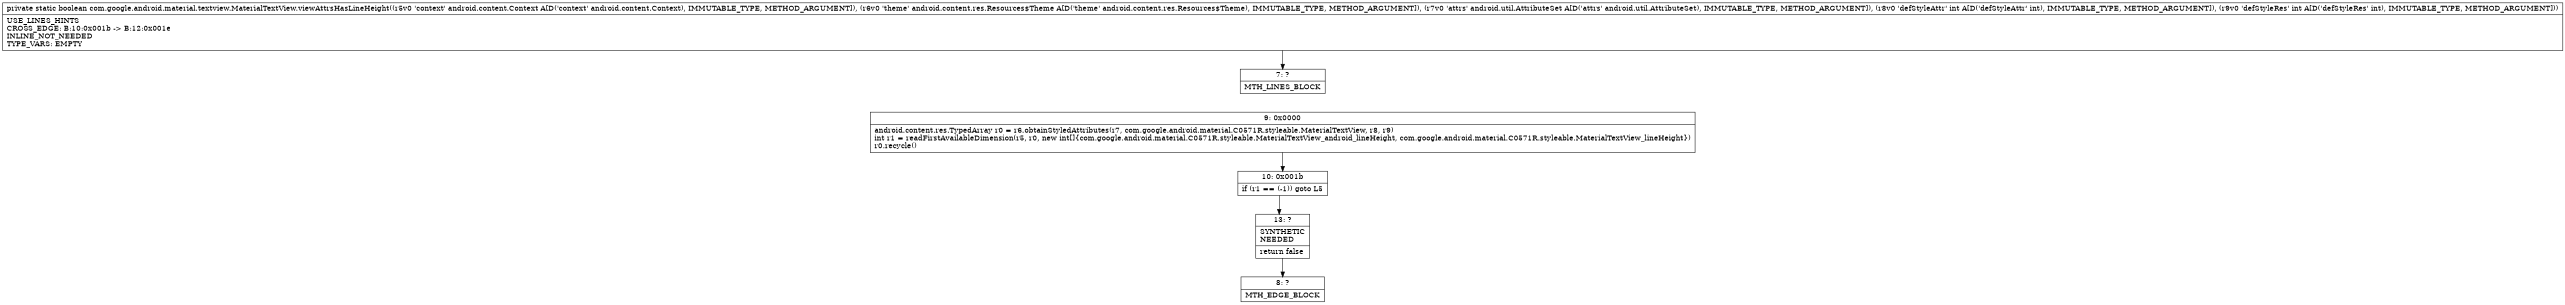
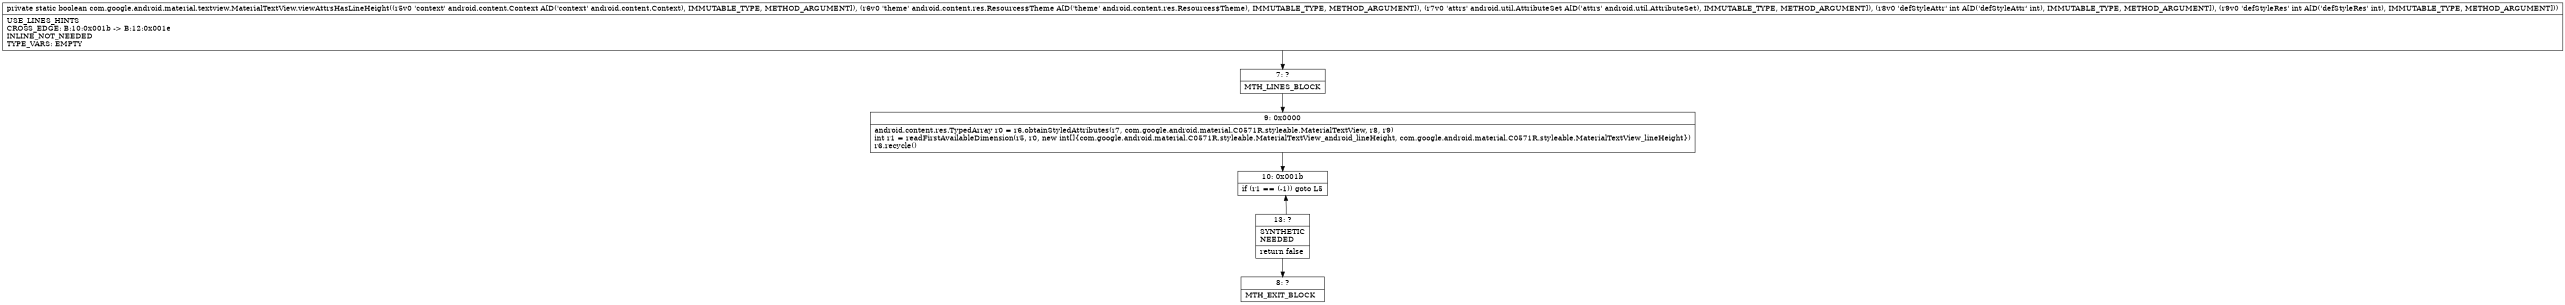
none -> (1283, 100)
(896, 146) -> (896, 146)
(1279, 202) -> (1286, 208)
(1283, 295) -> (1280, 295)
